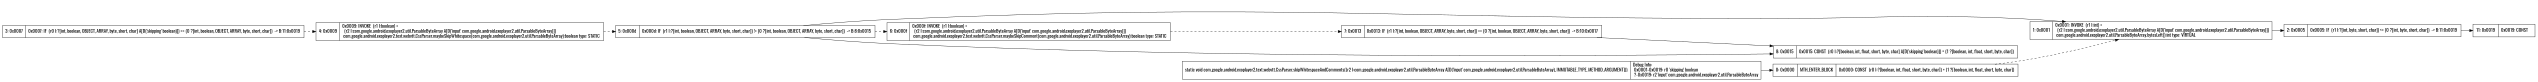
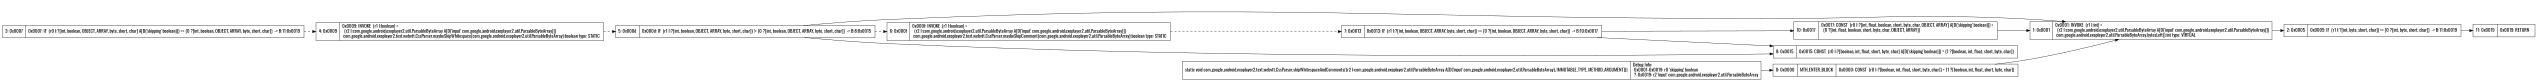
(2516, 30) -> (2516, 30)
none -> (1896, 31)
(2056, 54) -> (2056, 54)
